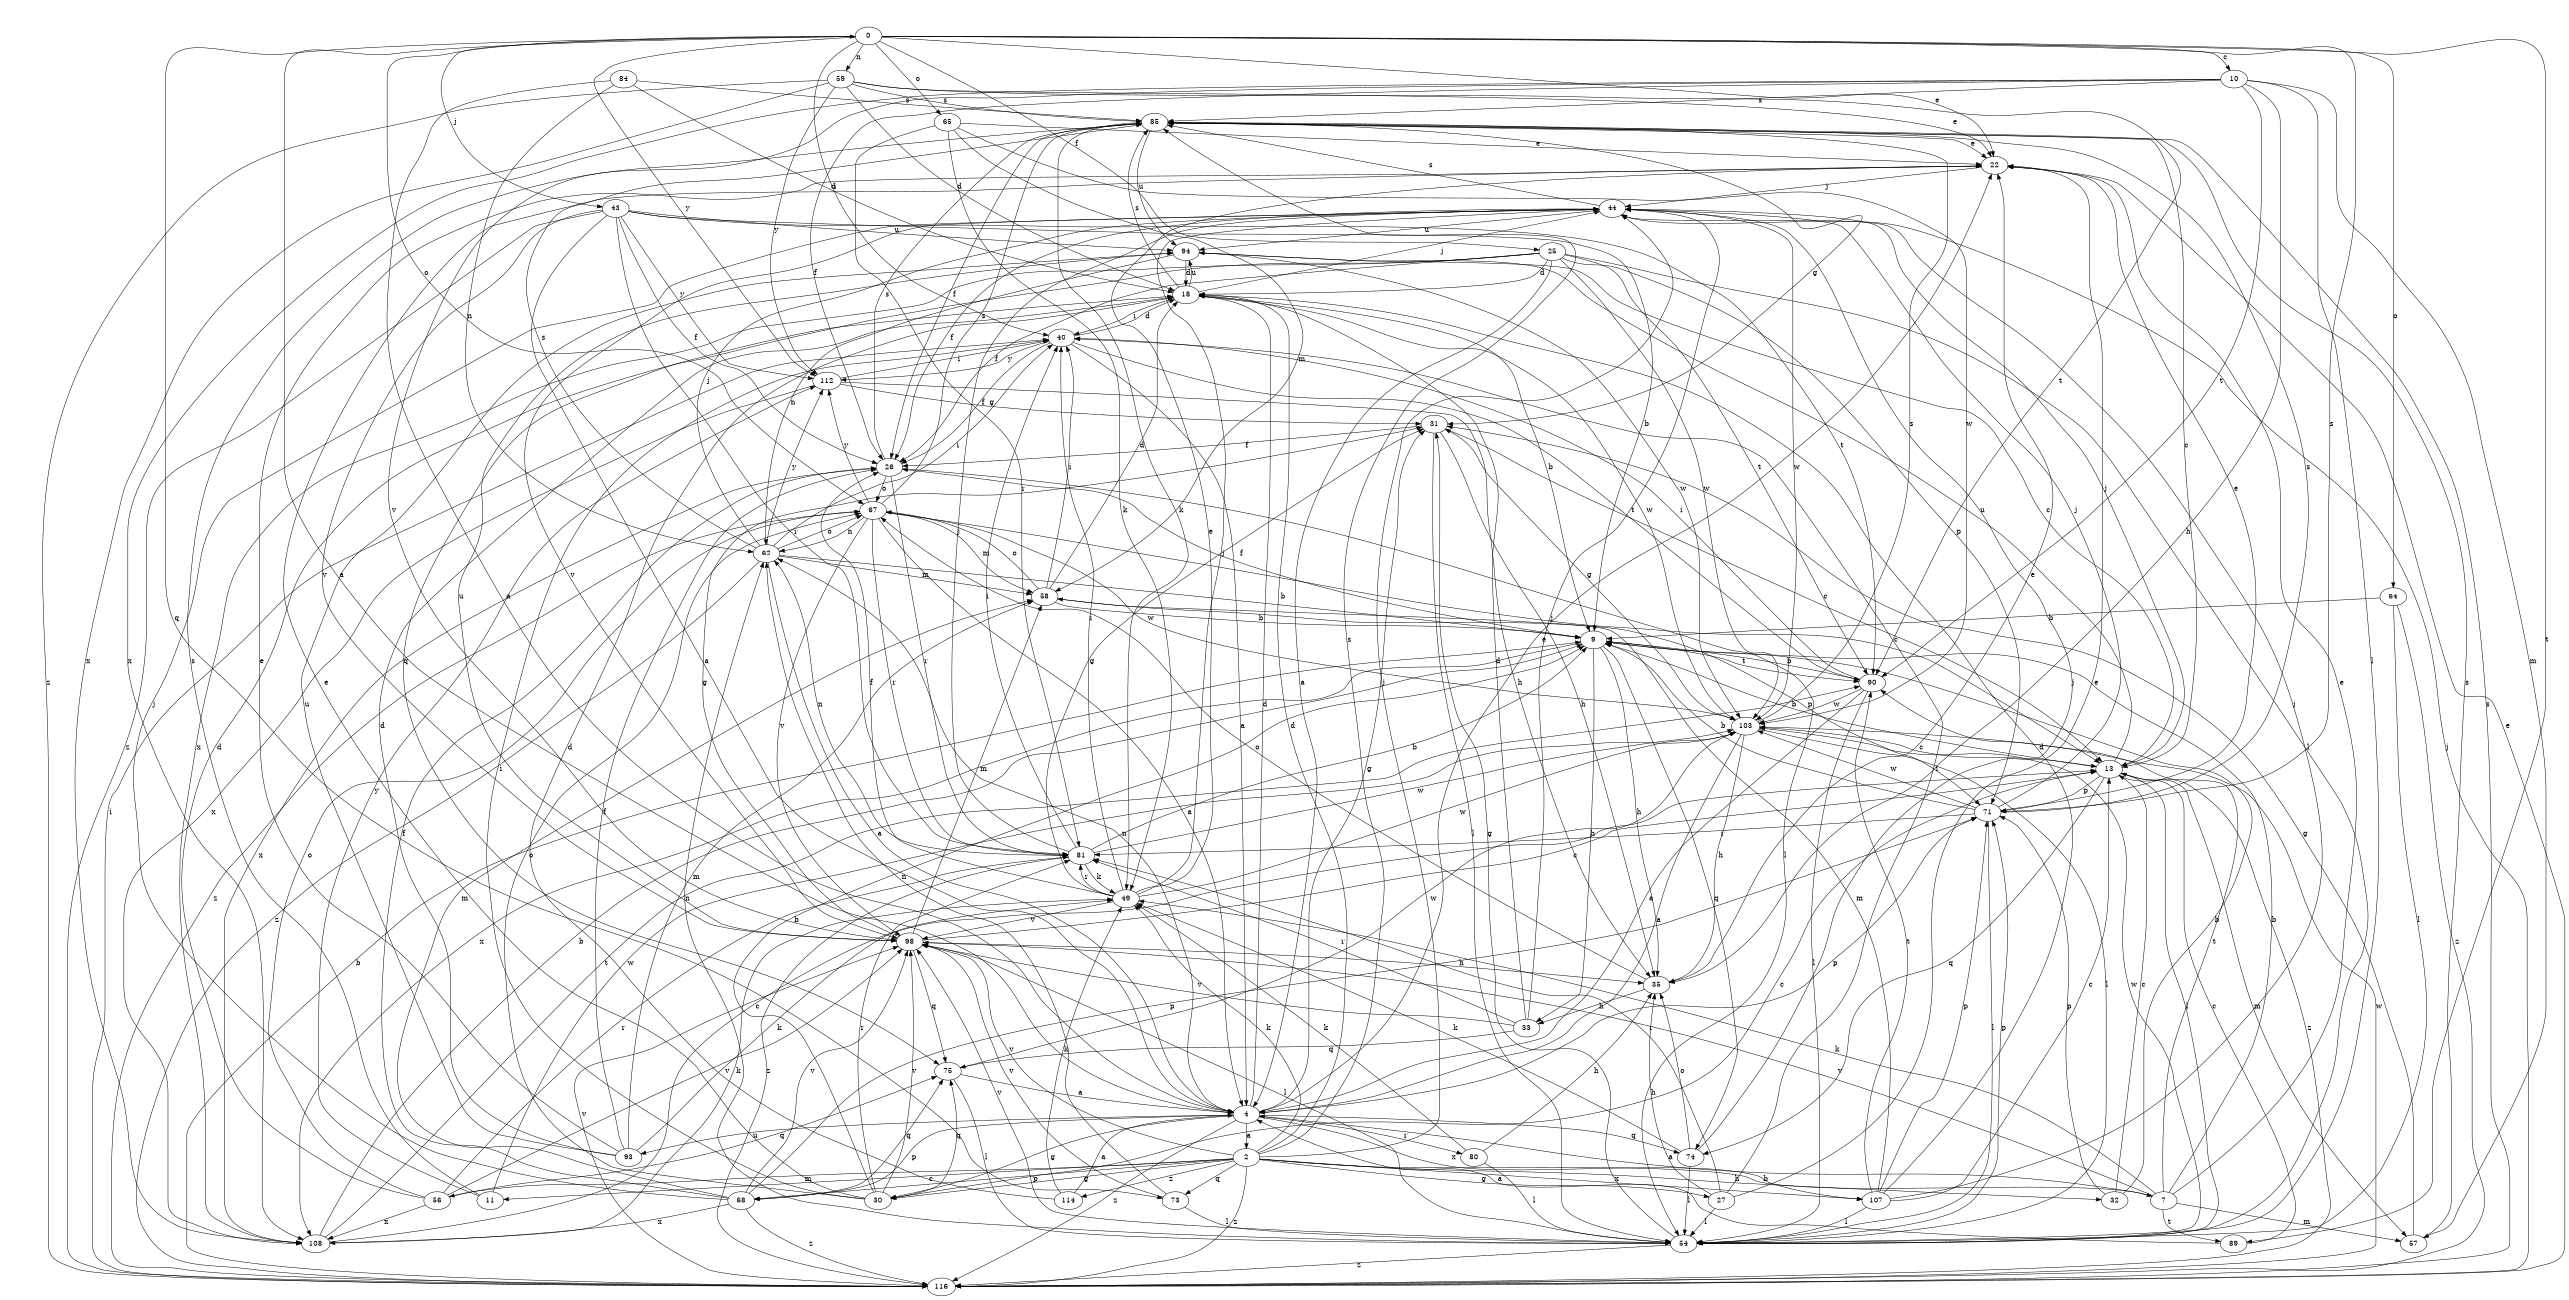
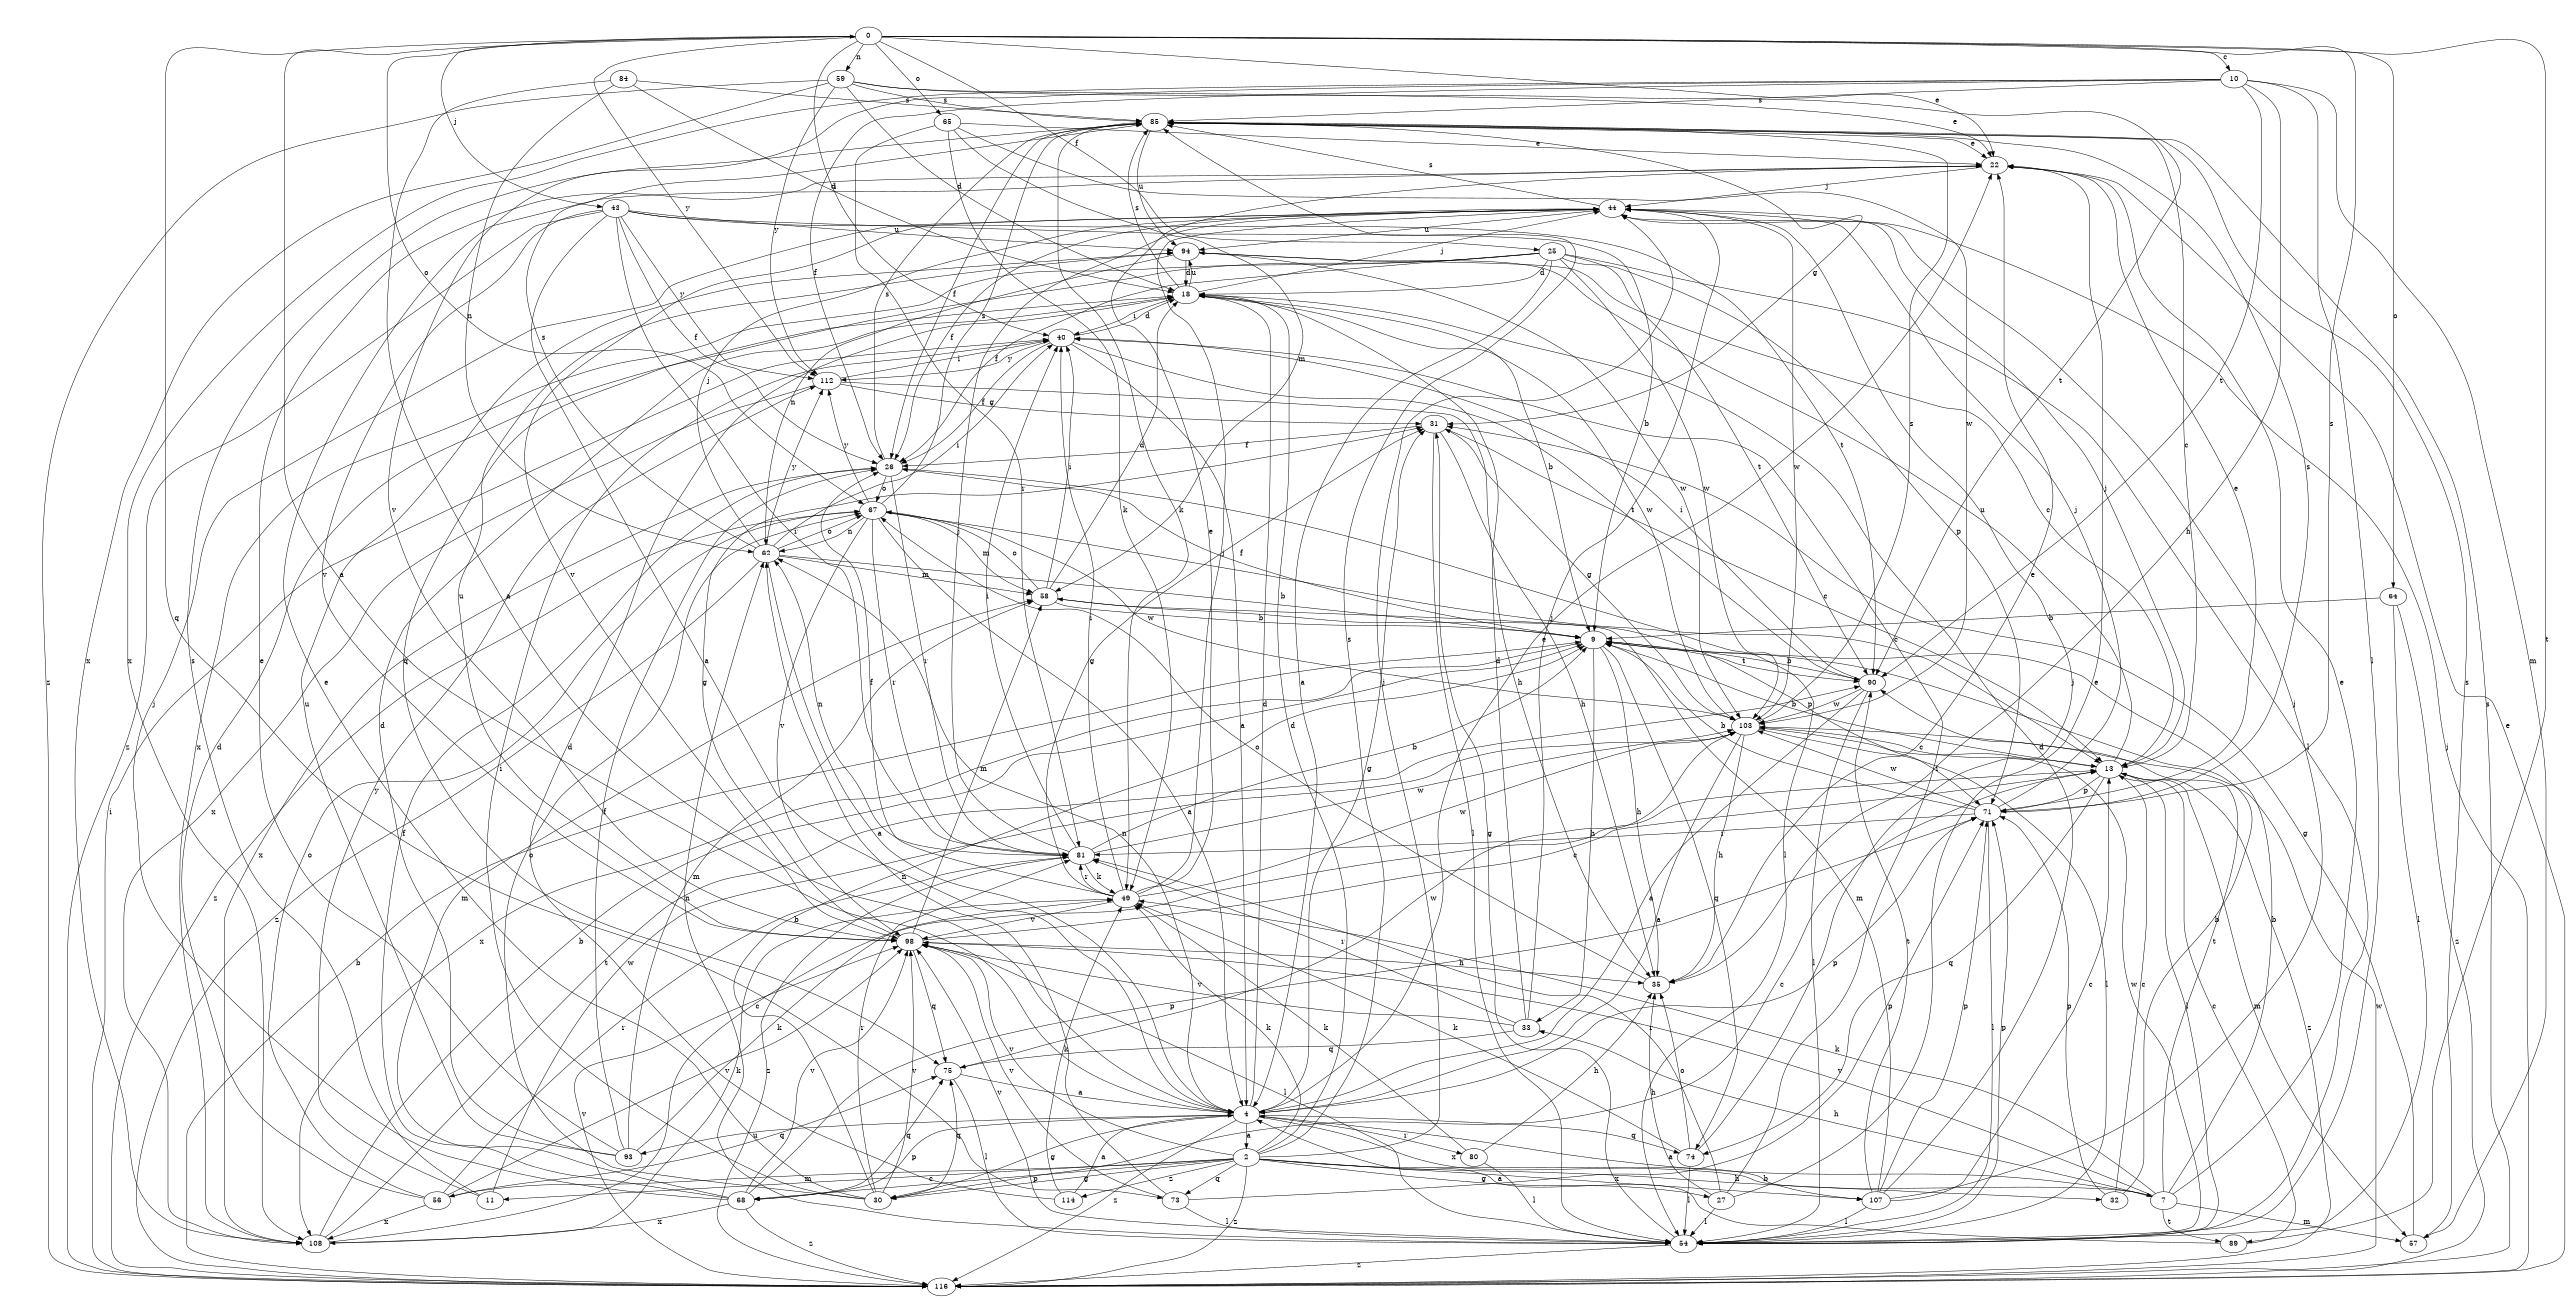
(1594, 1006) -> (1845, 1125)
none -> (1723, 1163)
